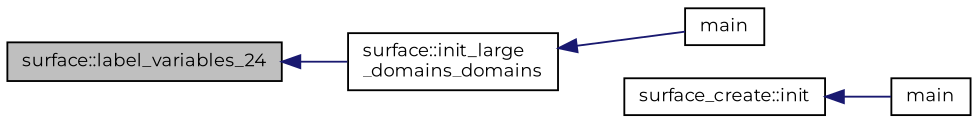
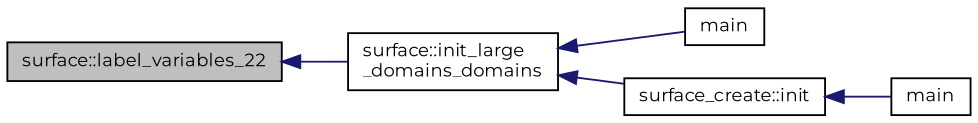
(145, 62) -> (145, 62)
none -> (600, 81)
